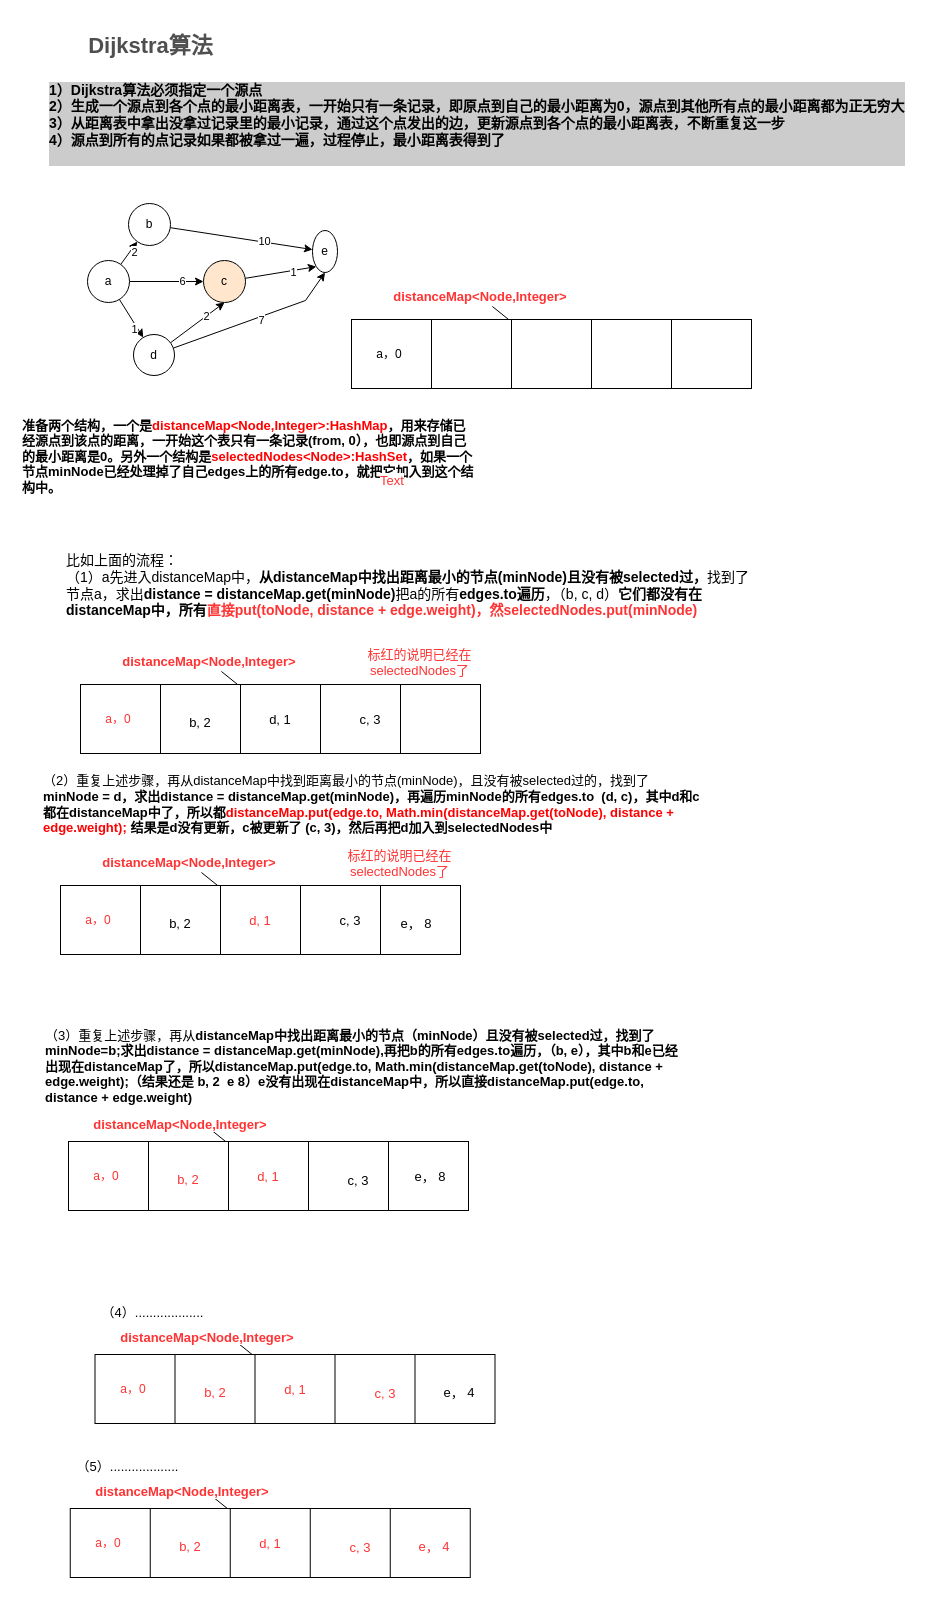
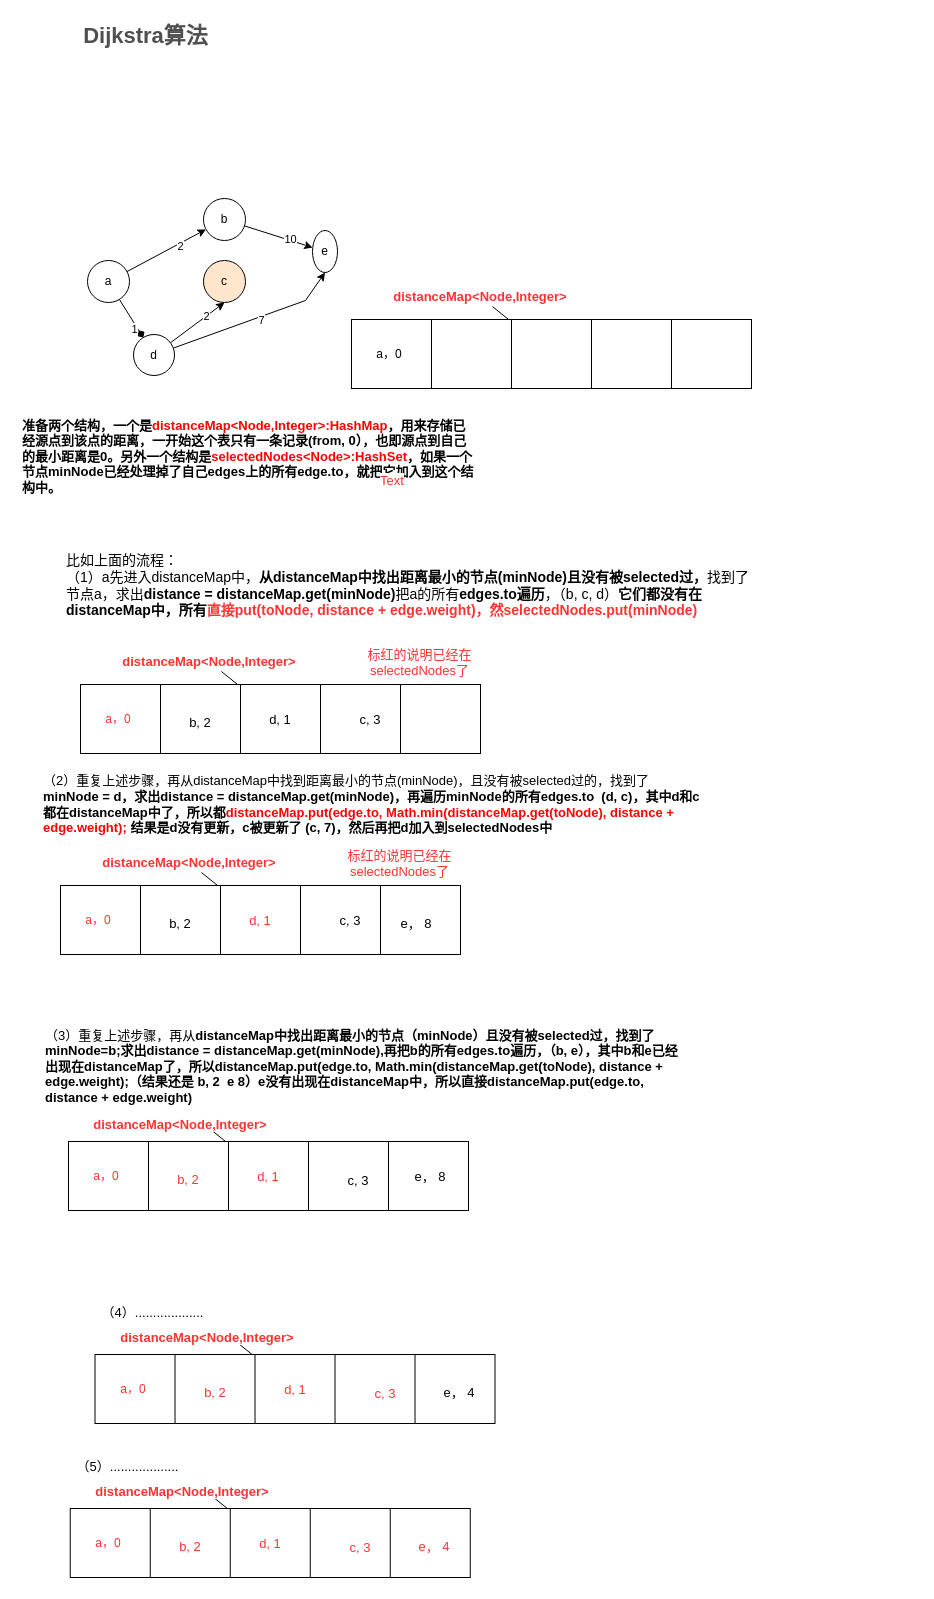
(151, 50) -> (146, 40)
(480, 123) -> none
(150, 225) -> (225, 220)
(277, 273) -> none
(163, 282) -> none
(139, 330) -> (138, 329)
(372, 805) -> (372, 805)
